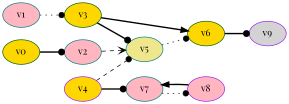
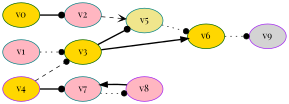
(234, 34) -> (234, 36)
(111, 71) -> (50, 72)
